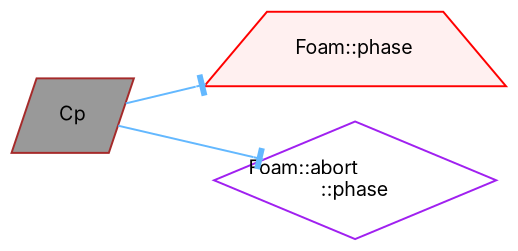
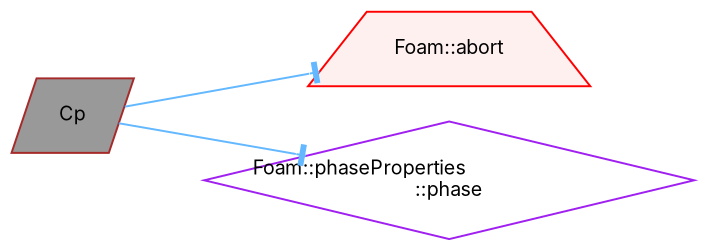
(355, 49) -> (449, 49)
(355, 180) -> (449, 180)
